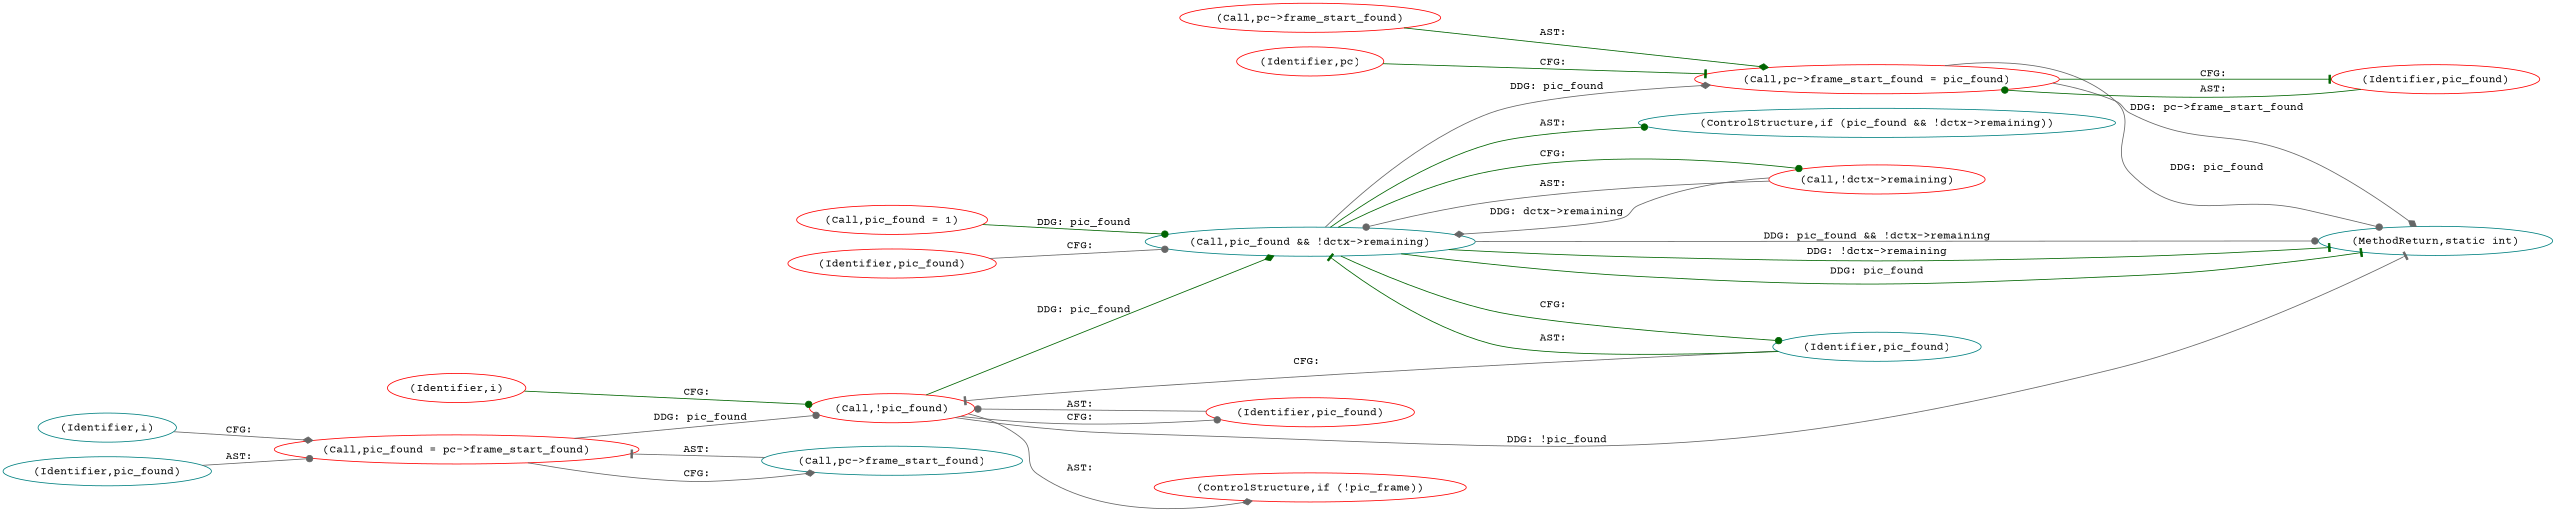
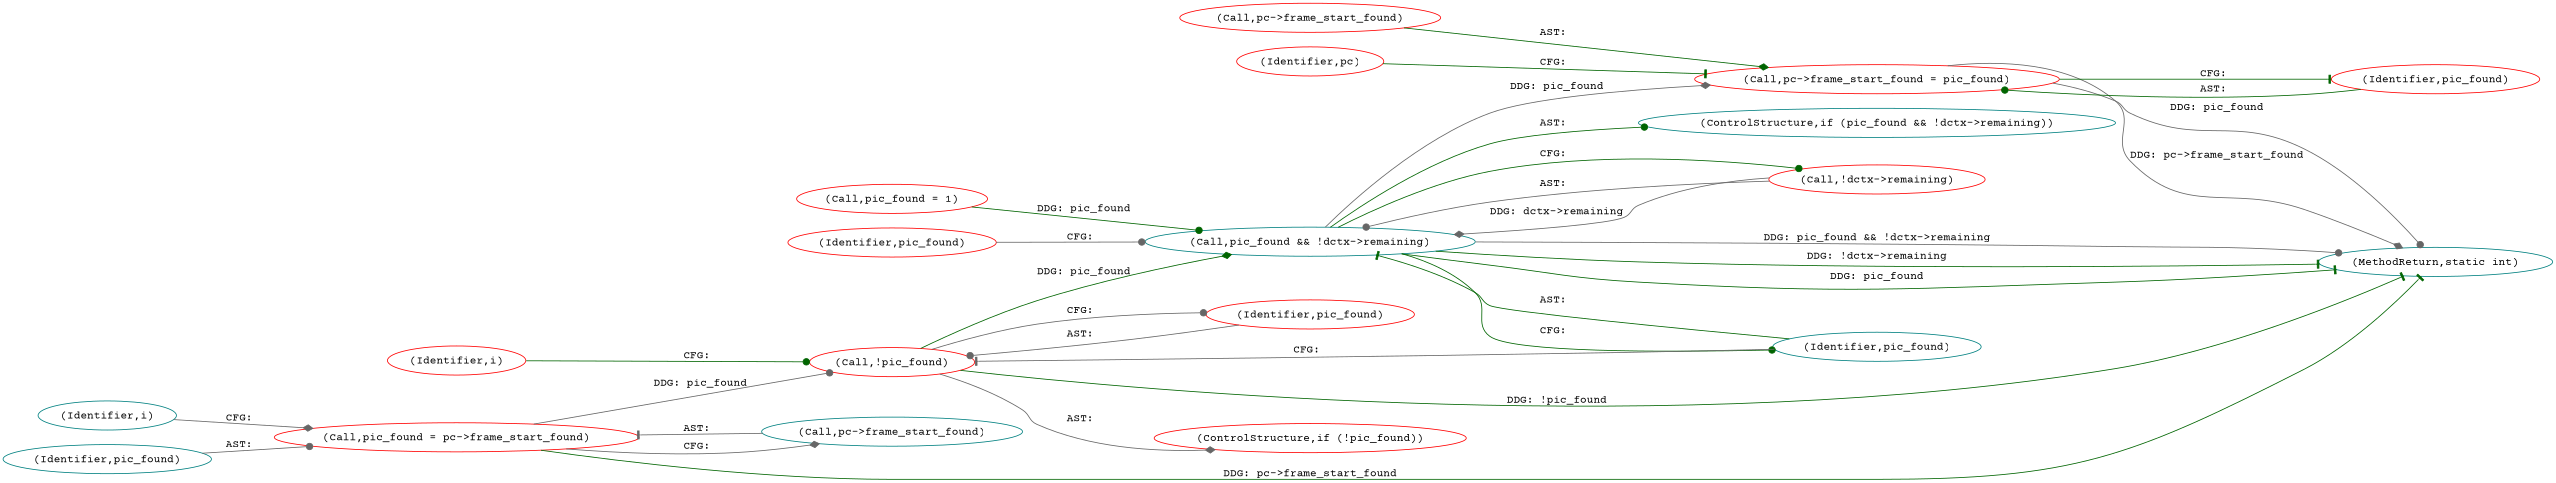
(1693, 441) -> (1688, 404)
none -> (1505, 479)
(1310, 487) -> (1310, 438)
